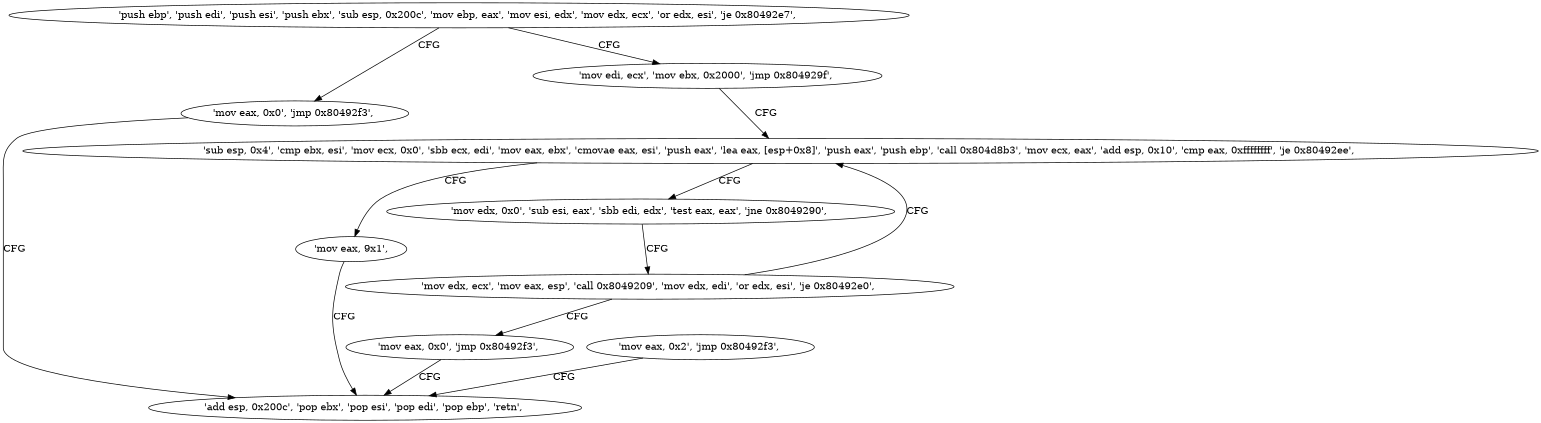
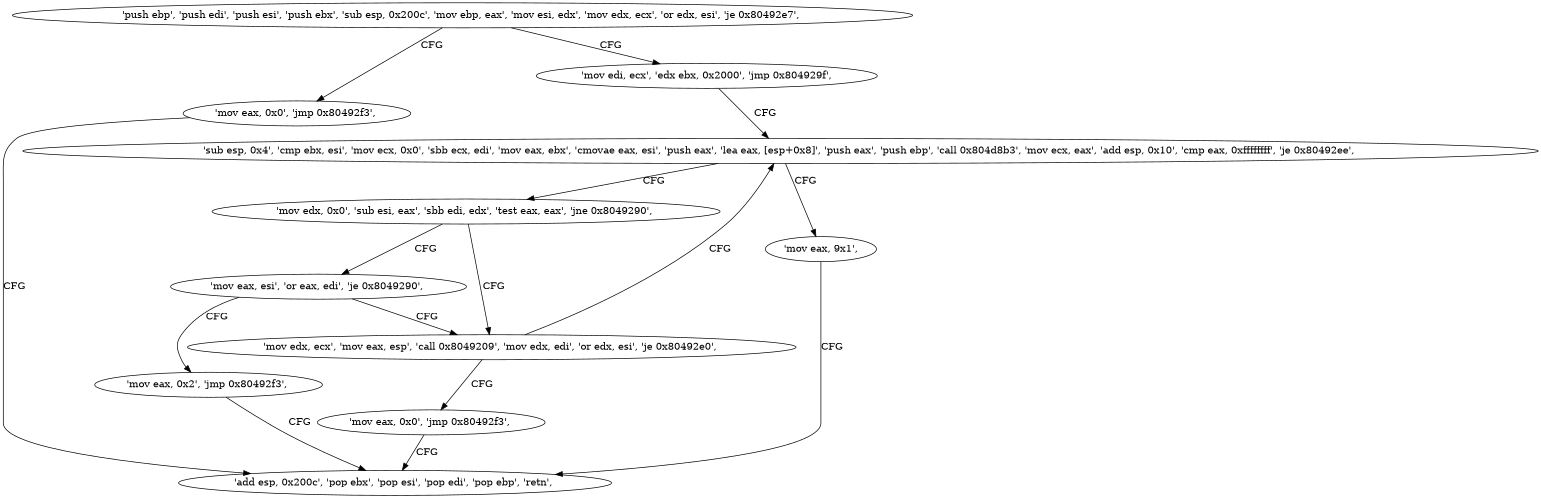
(707, 76) -> (707, 76)
none -> (319, 287)
